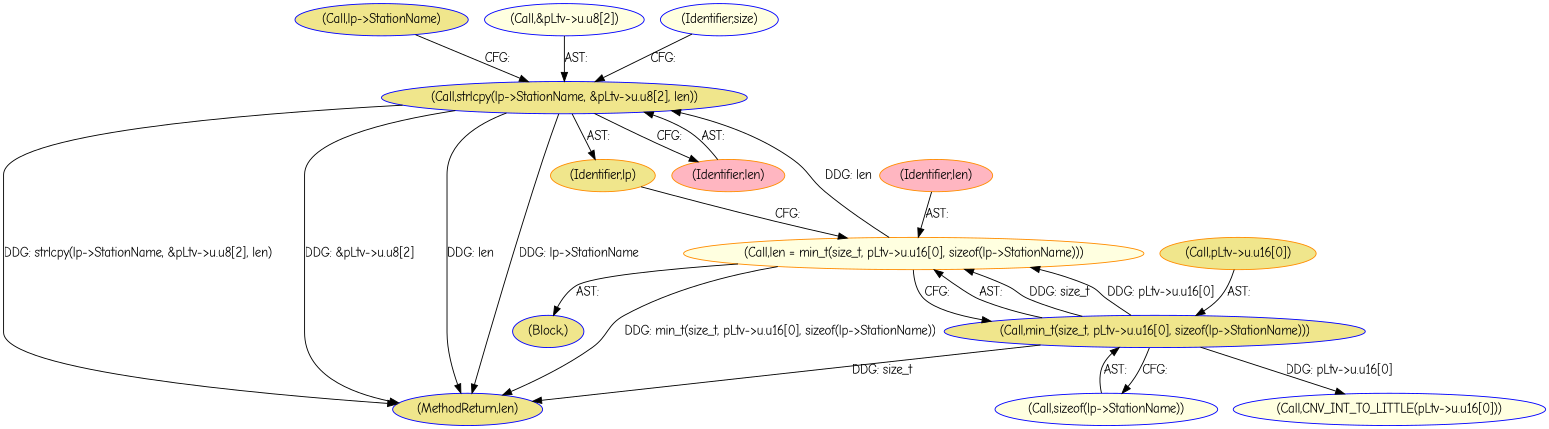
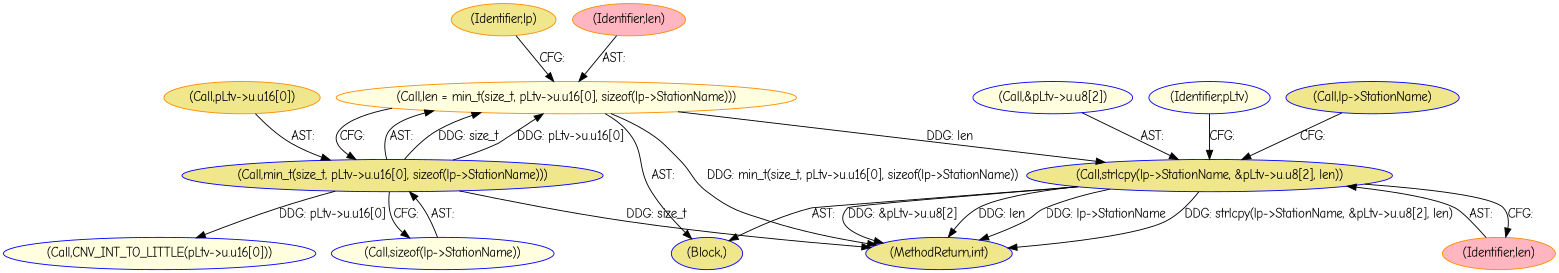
(719, 20) -> (1210, 98)
(582, 133) -> (836, 206)
(468, 409) -> (939, 254)
